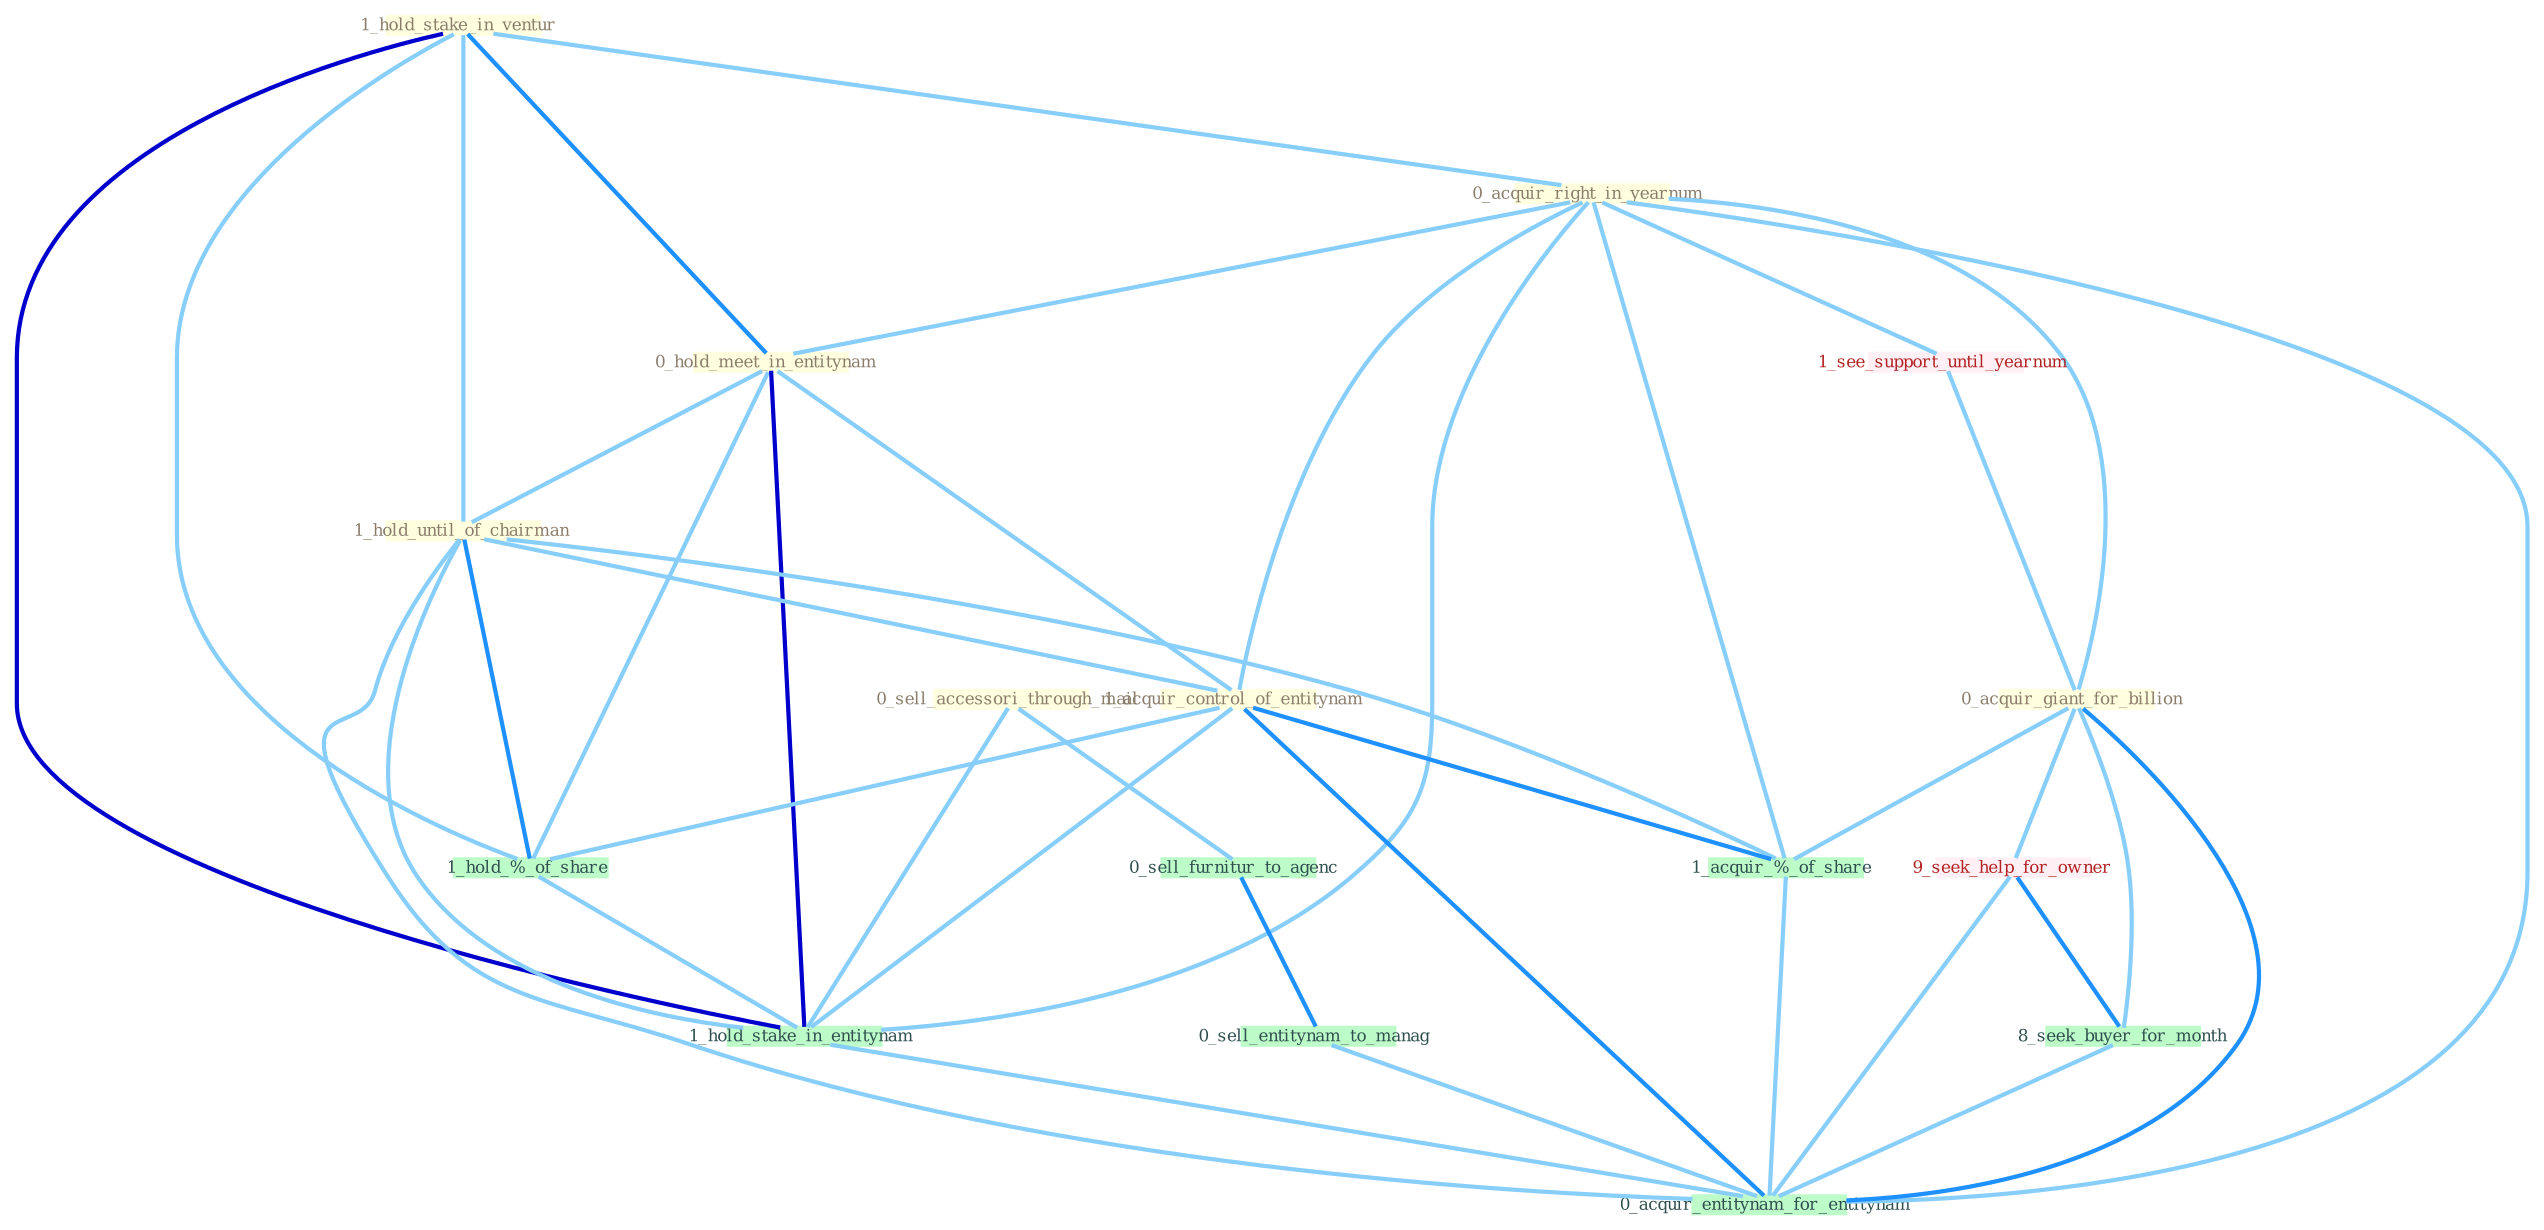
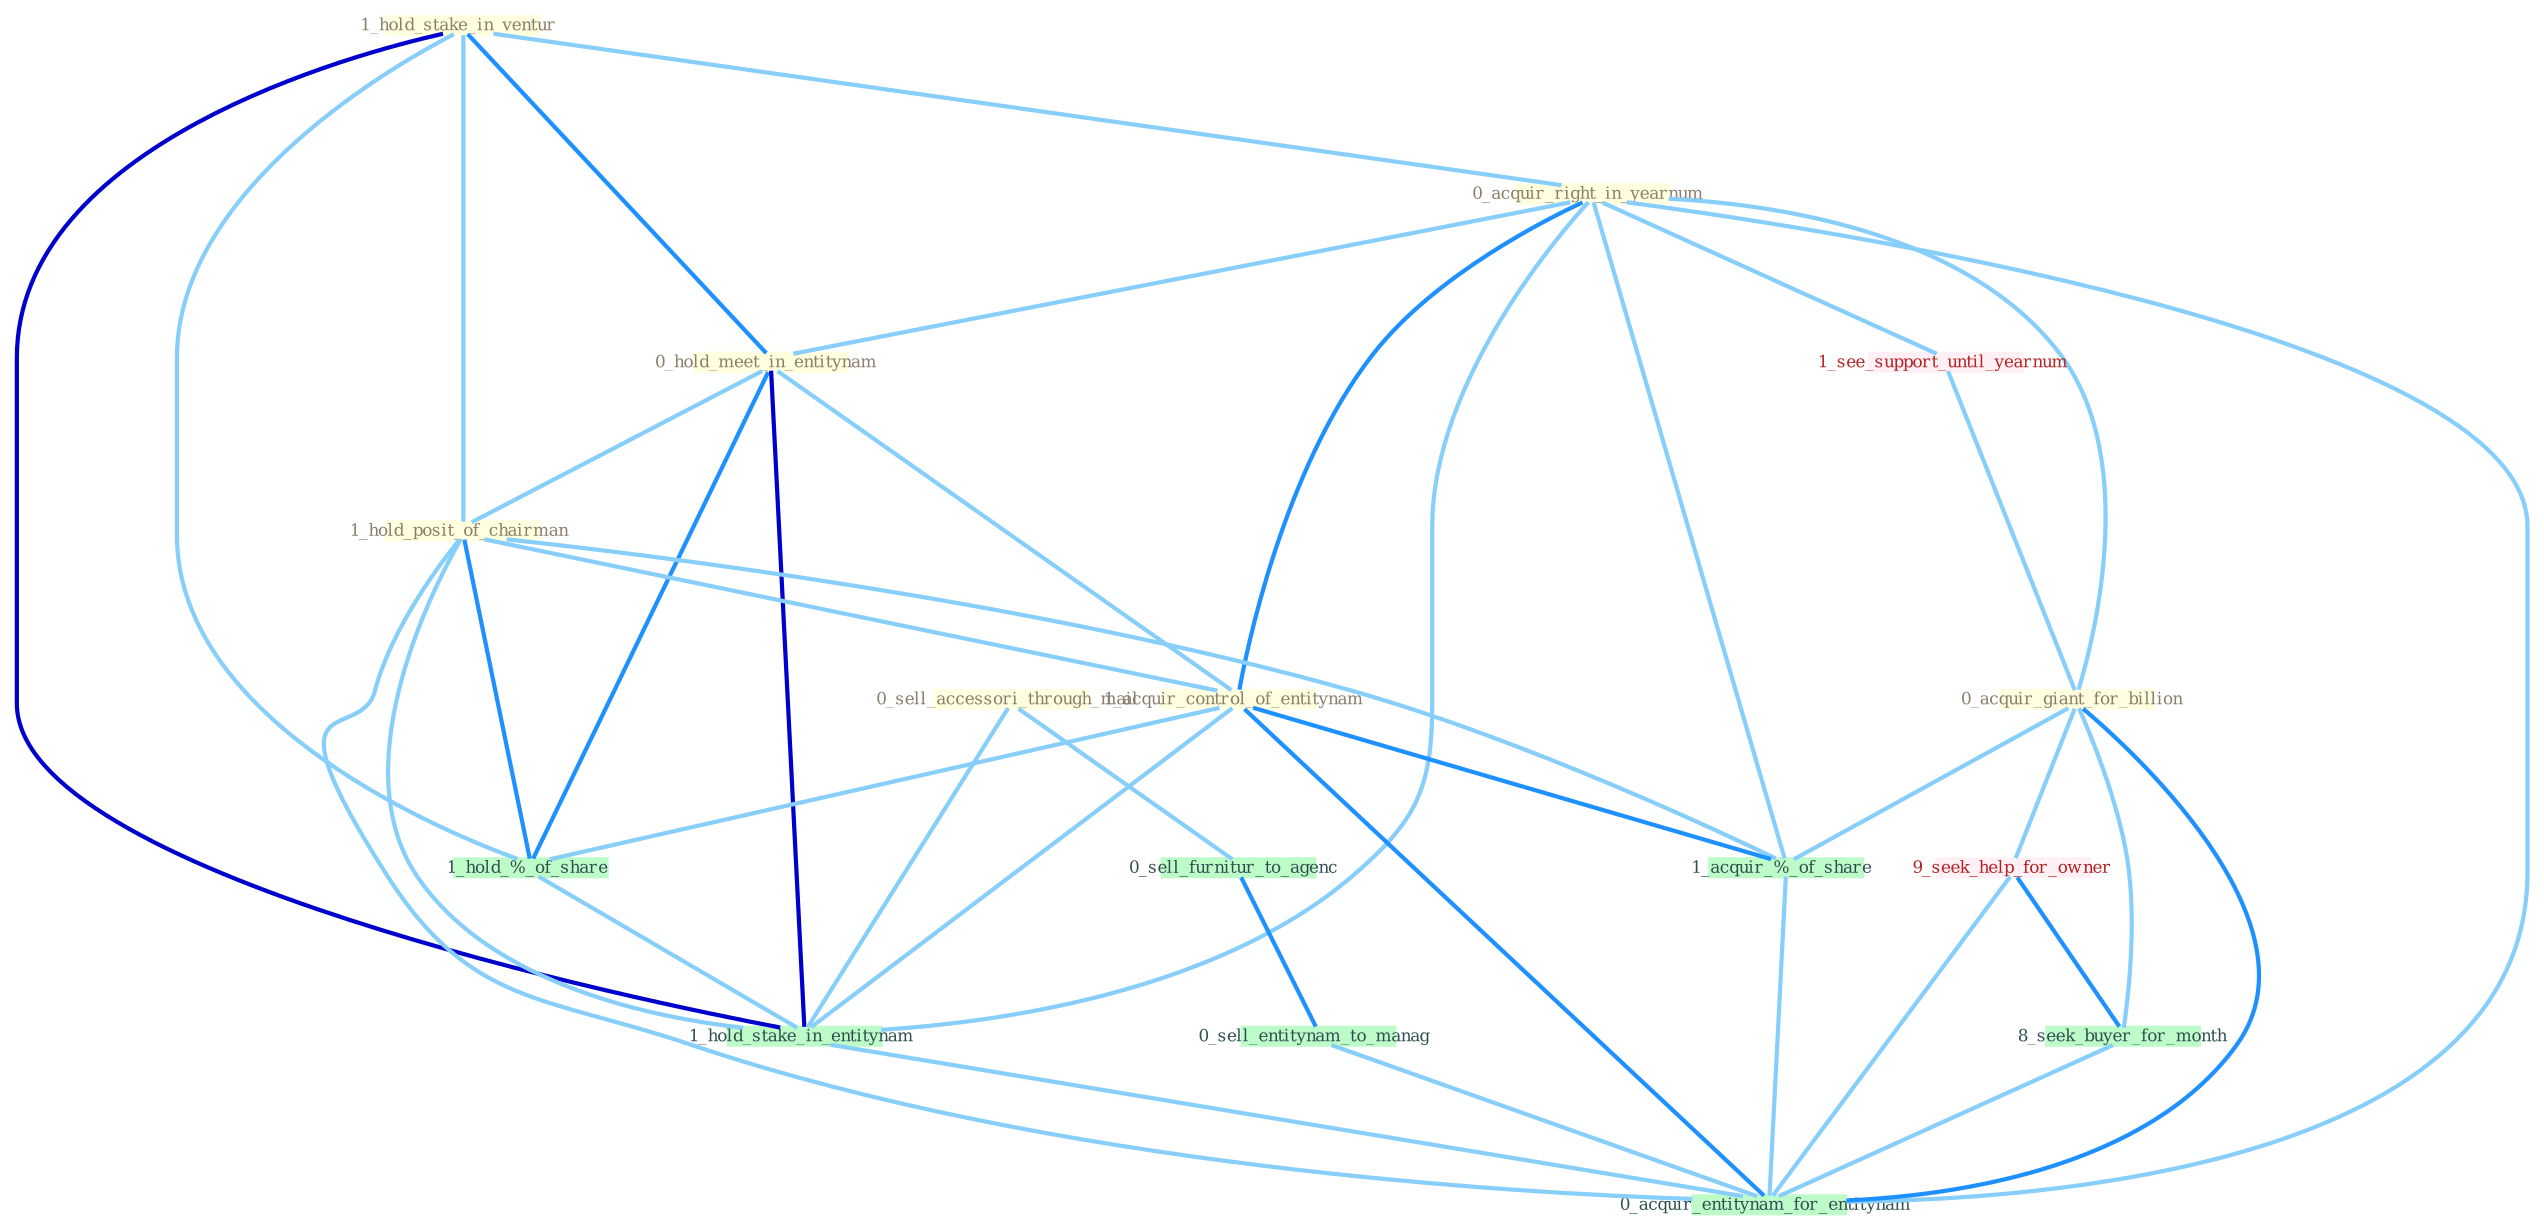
(1344, 397) -> (1344, 397)
(463, 531) -> (463, 531)
(651, 615) -> (651, 615)
